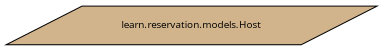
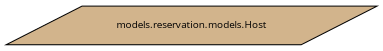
(192, 25) -> (192, 25)
